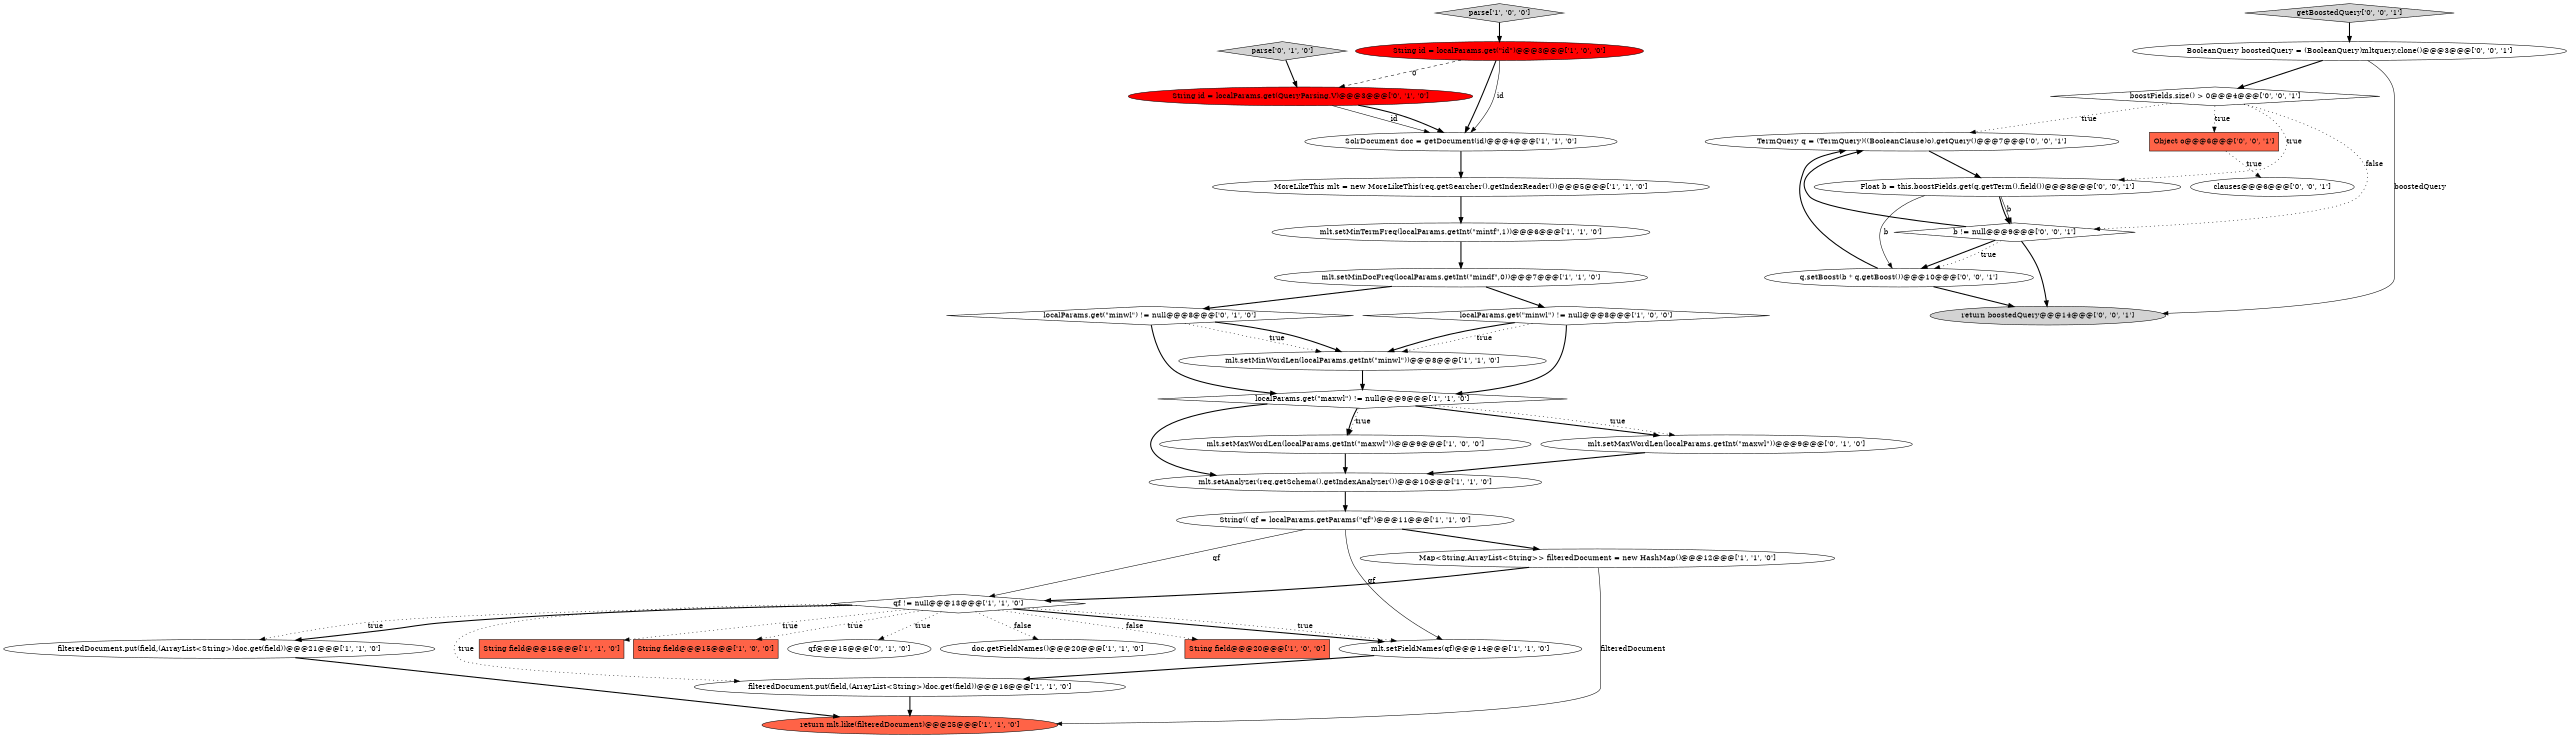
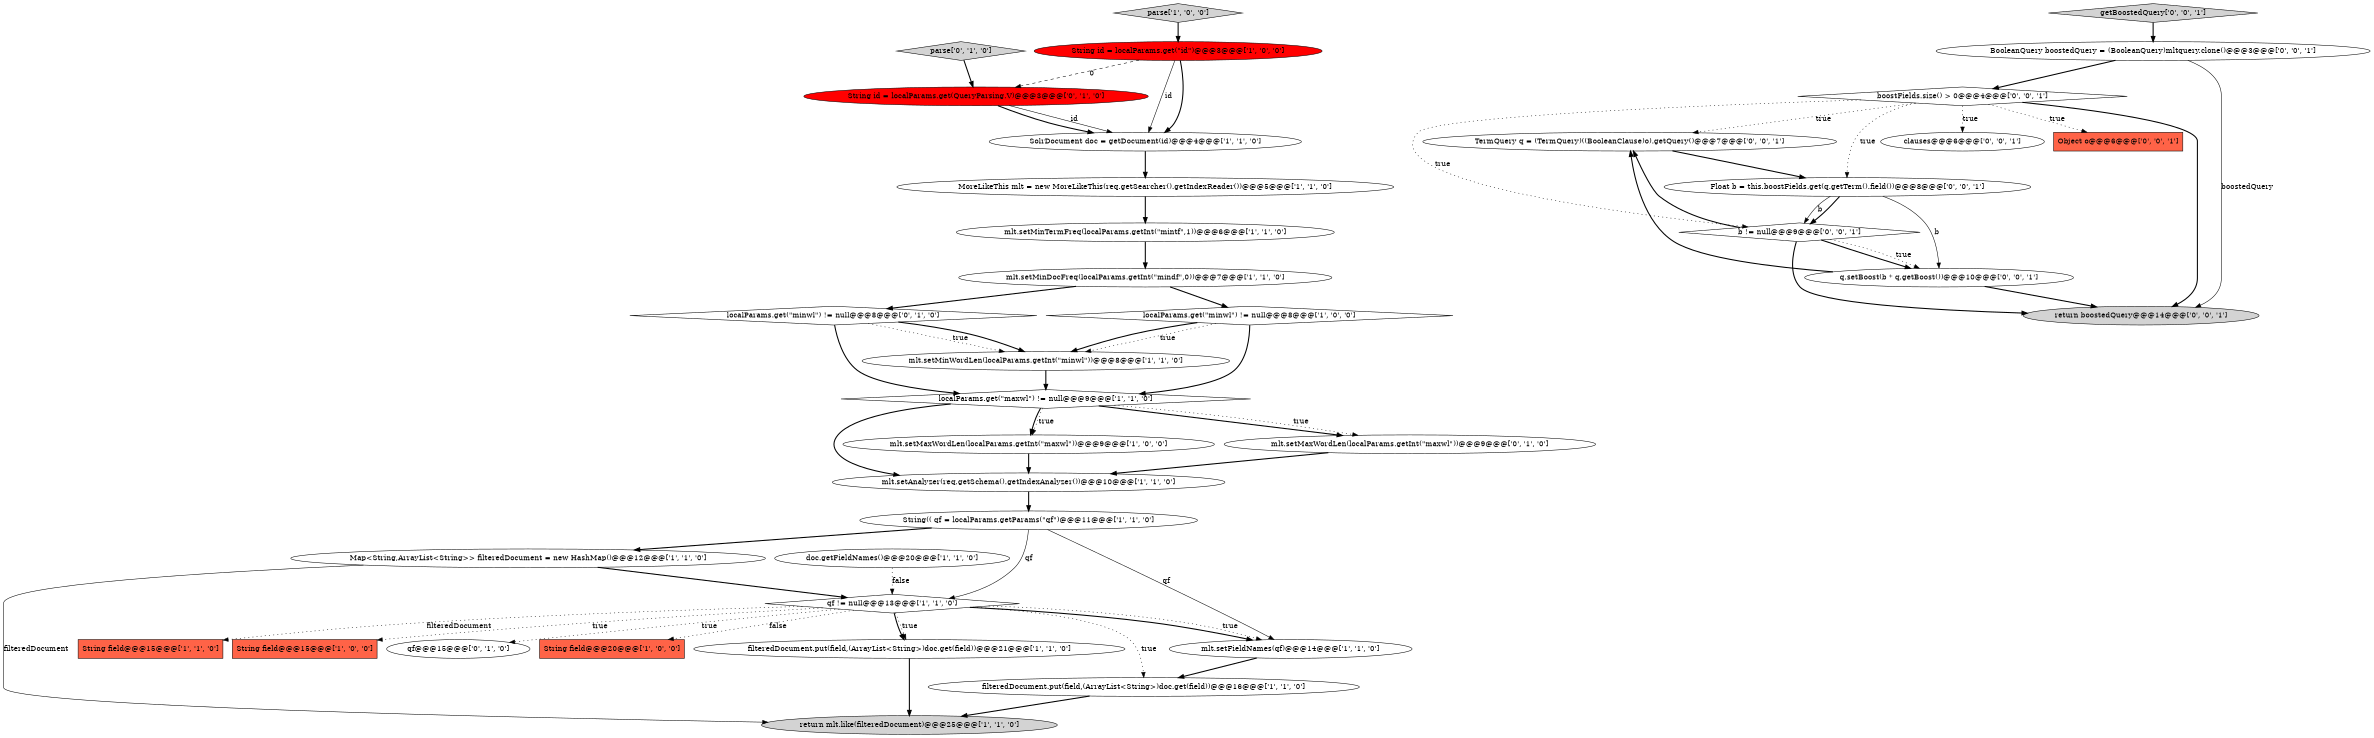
none -> (2194, 137)
(2241, 163) -> (1963, 116)
(2374, 164) -> (1443, 164)
(1004, 625) -> (892, 578)
(790, 626) -> (459, 626)
(910, 725) -> (909, 725)
